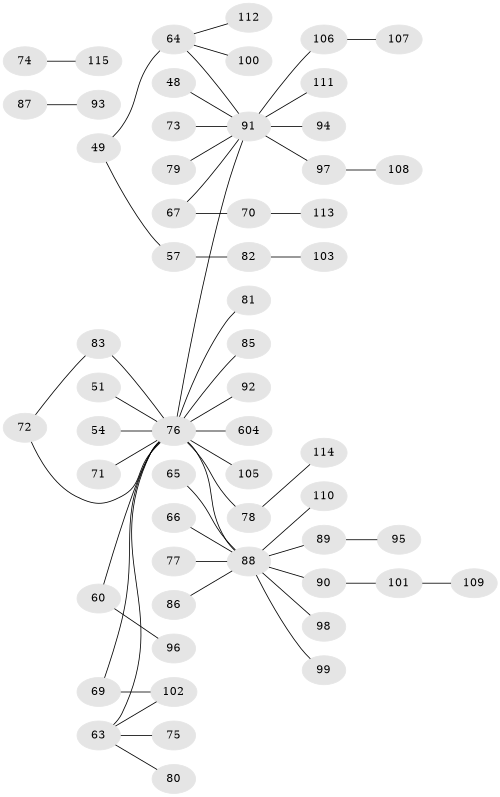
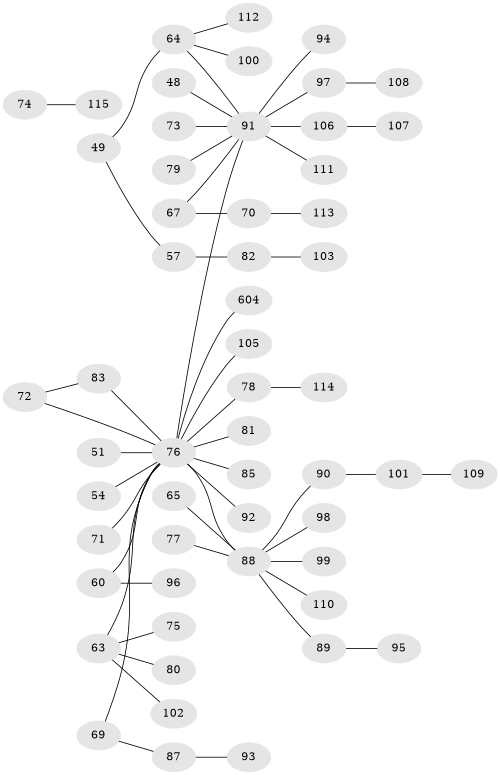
(174, 518) -> none
(174, 605) -> none
(136, 692) -> (136, 746)
